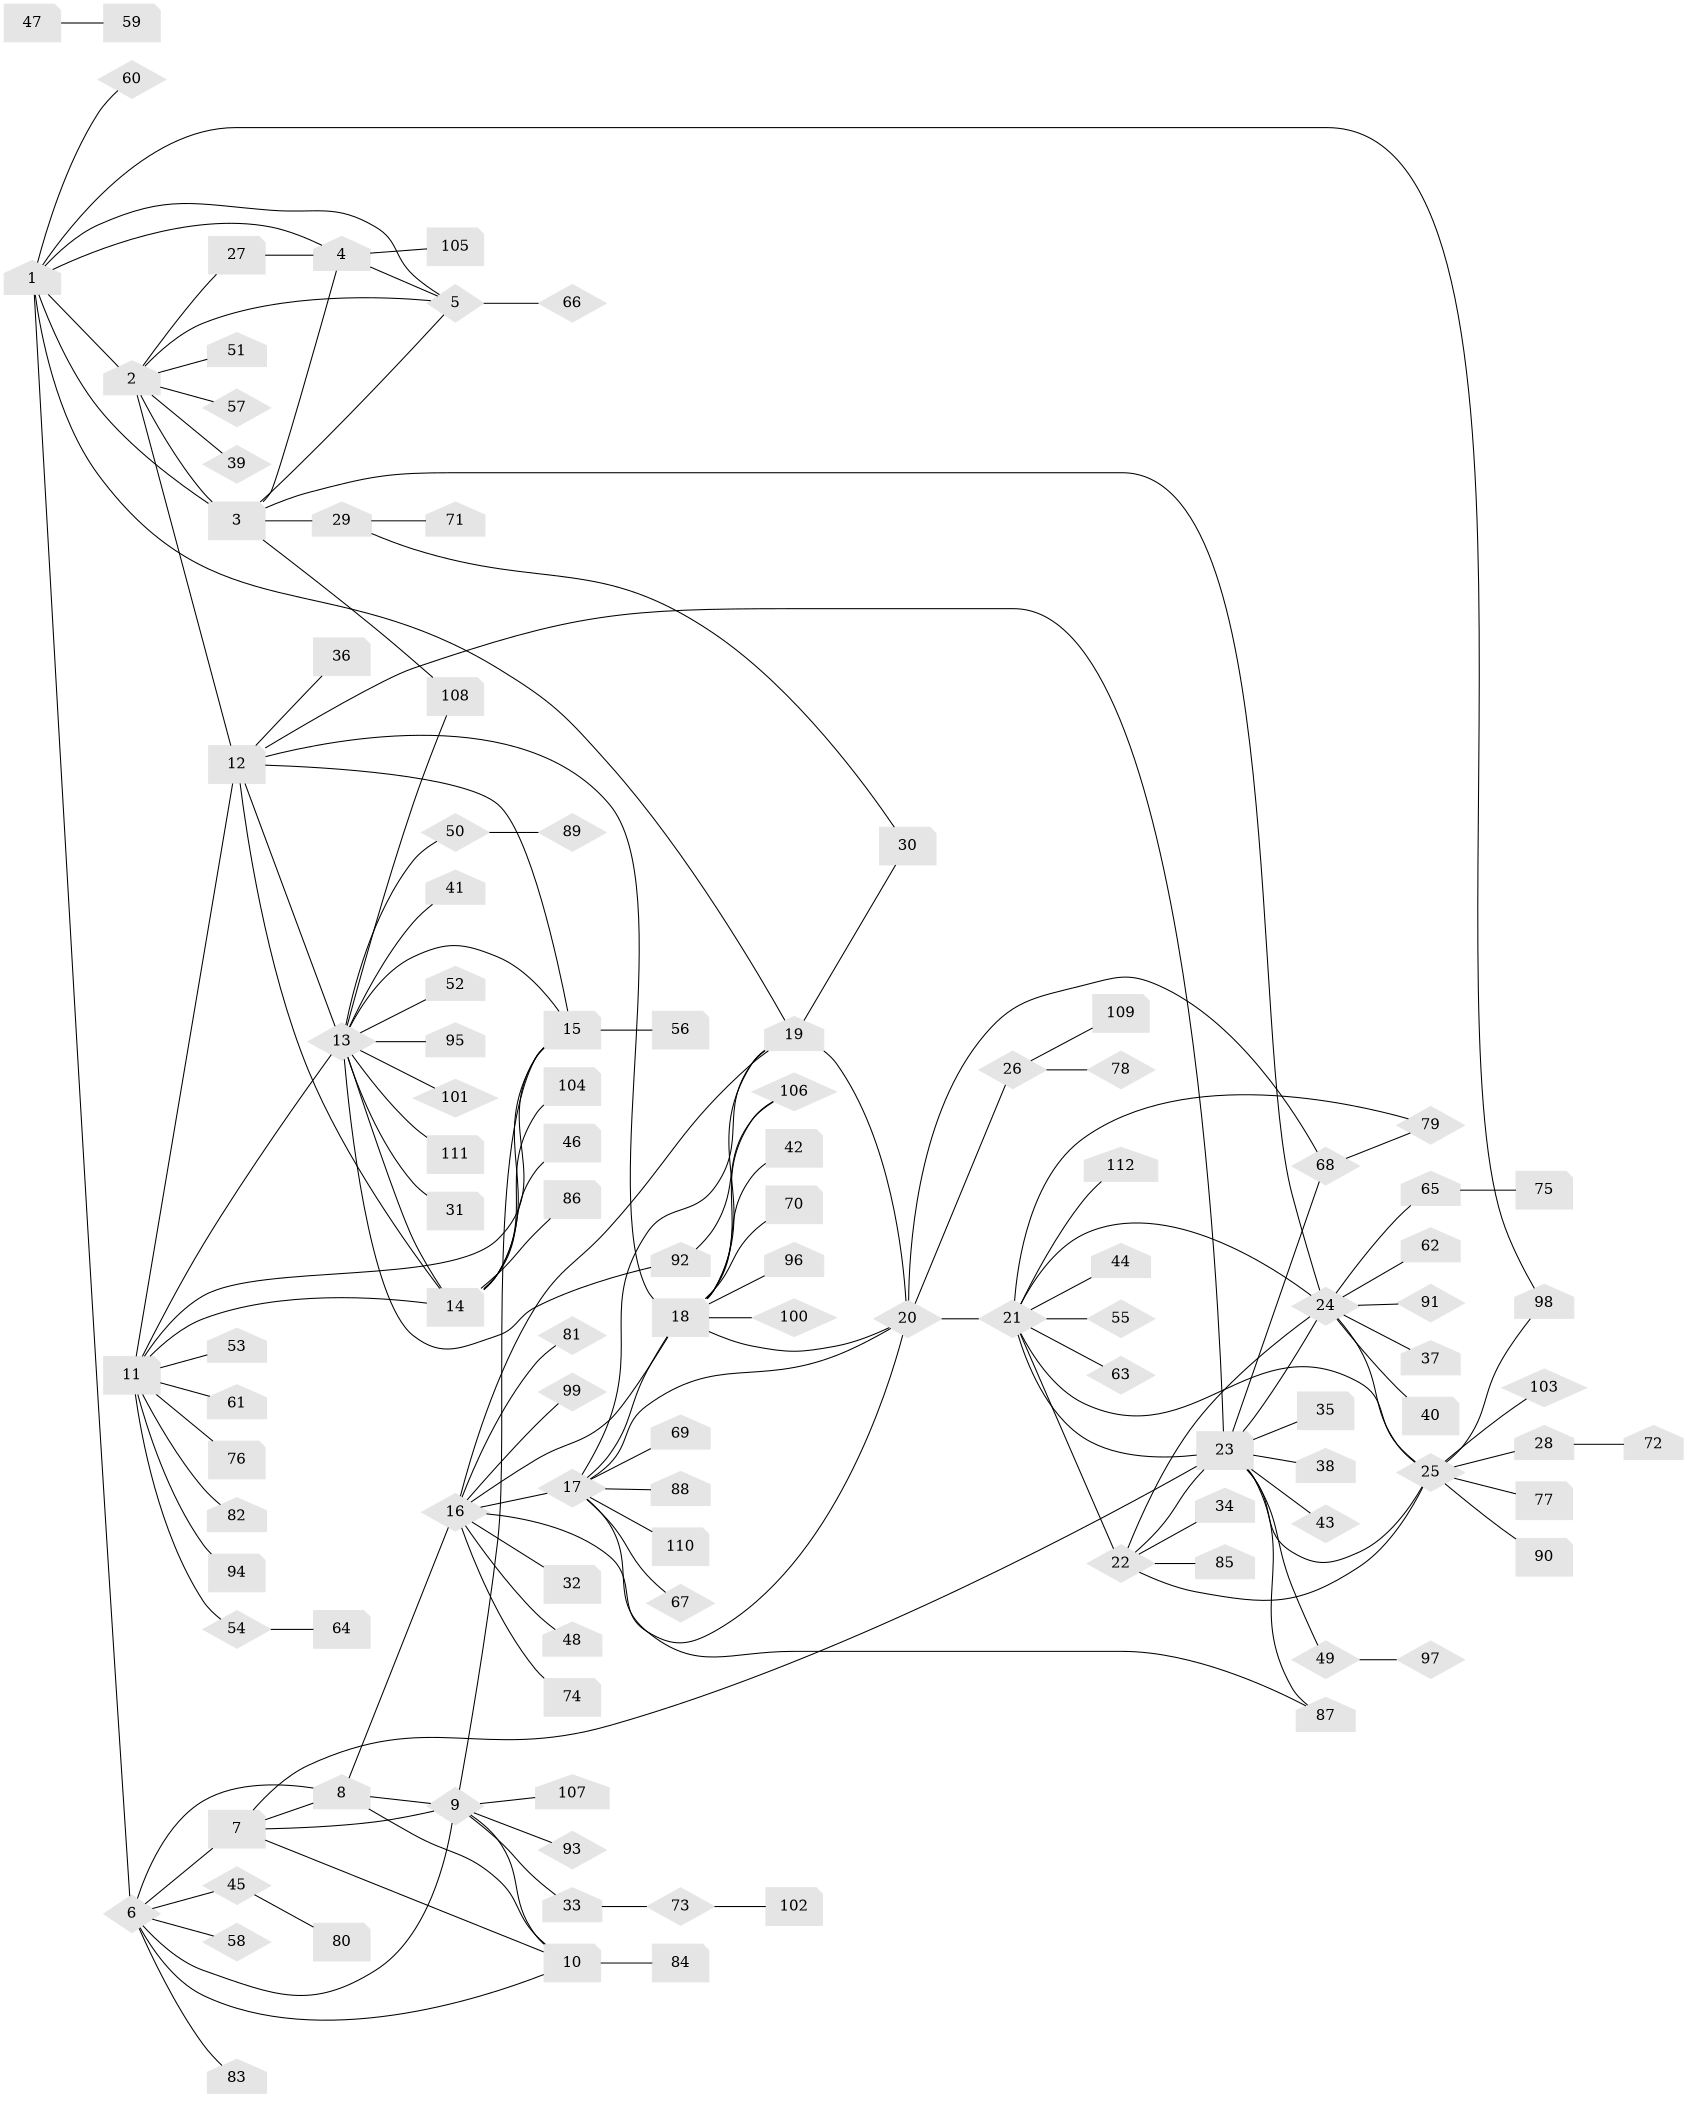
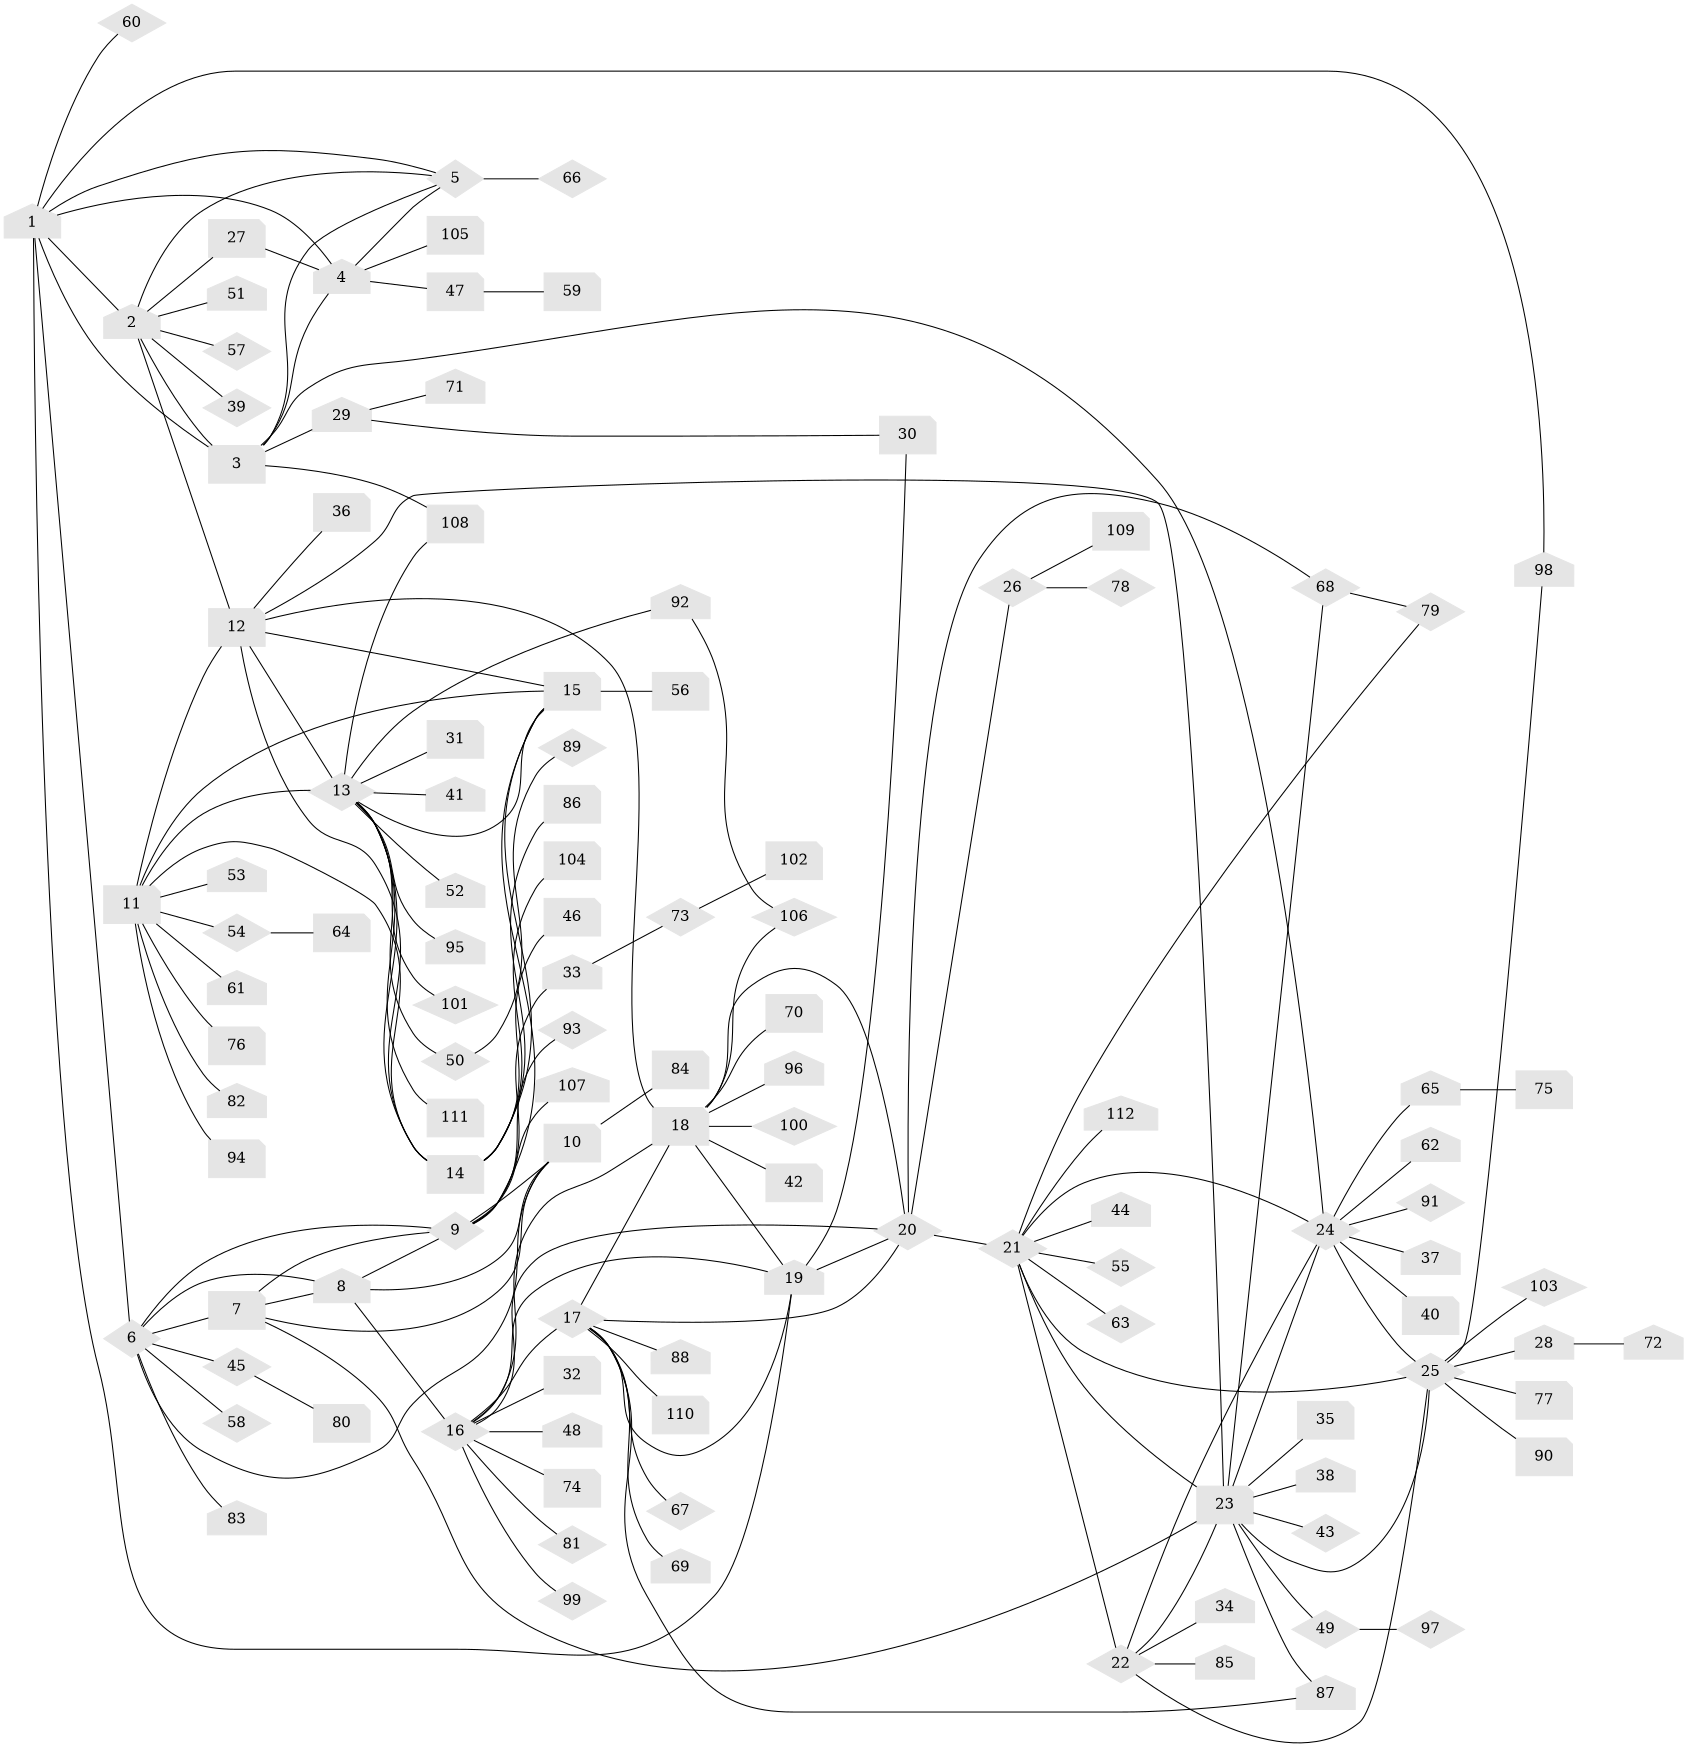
none -> (399, 285)
